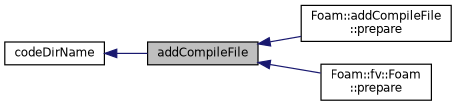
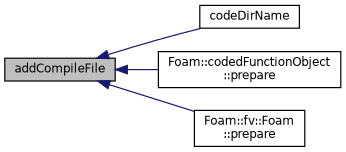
(376, 23) -> (250, 70)
(132, 53) -> (155, 41)
